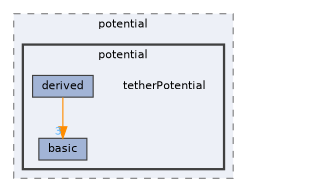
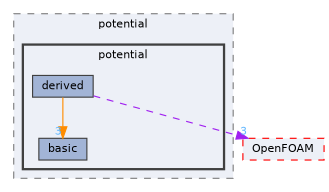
(165, 86) -> none
none -> (283, 149)
